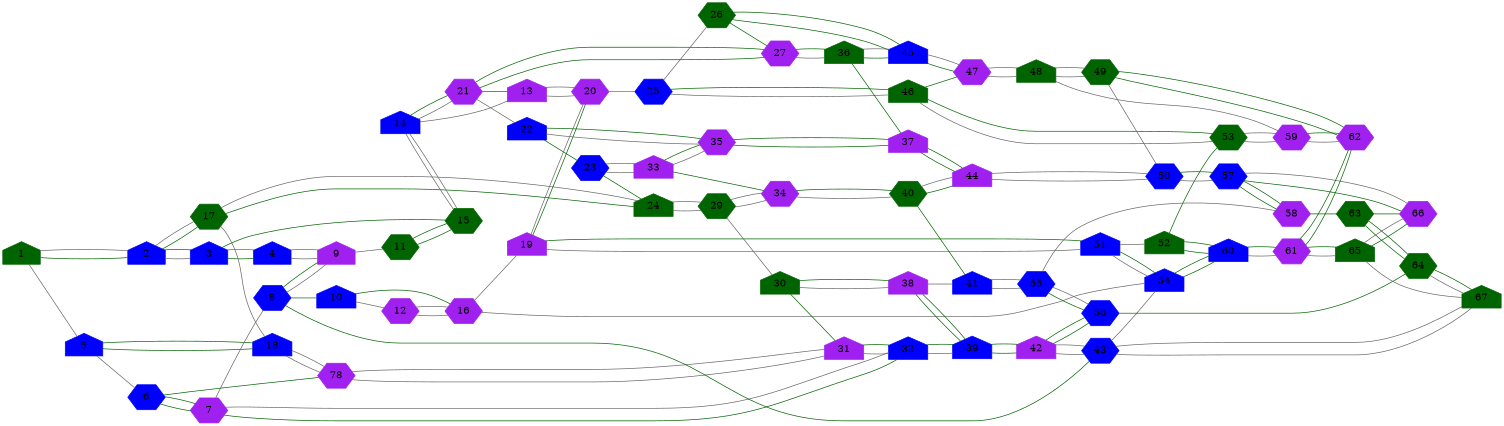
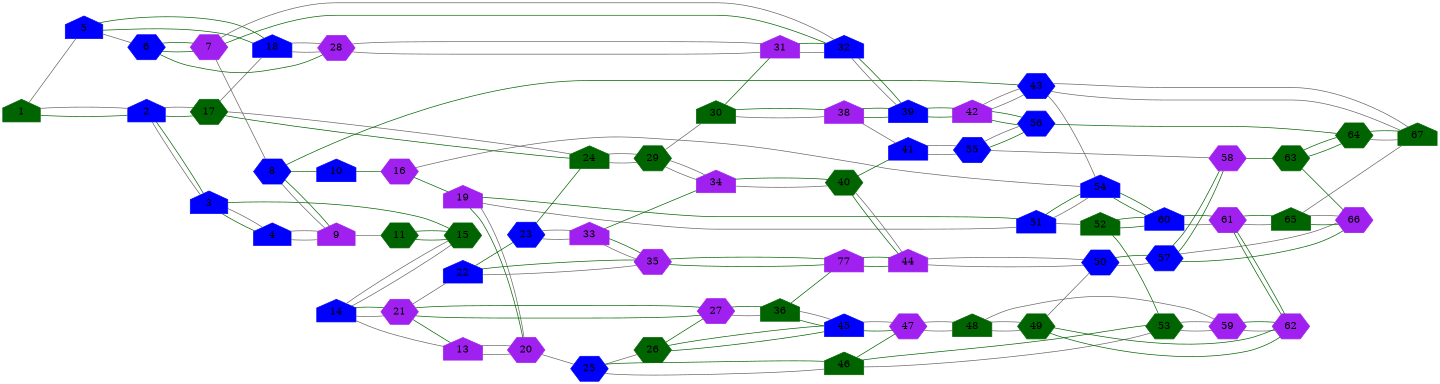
(908, 142) -> (844, 262)
(780, 194) -> (716, 183)
(496, 278) -> (431, 185)
(400, 311) -> none
(336, 376) -> (336, 48)
